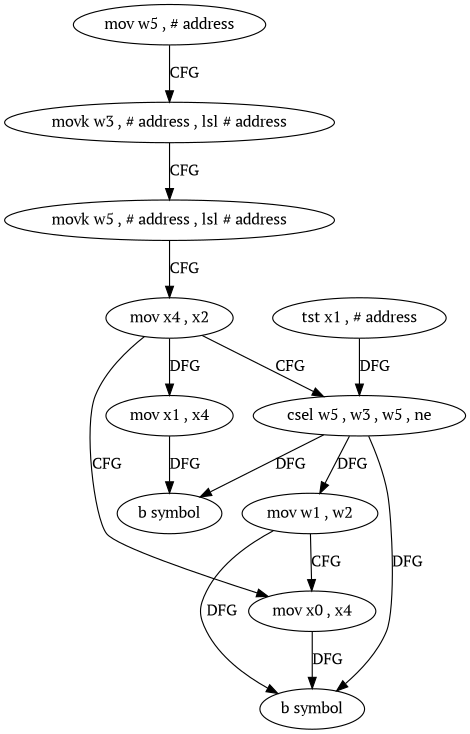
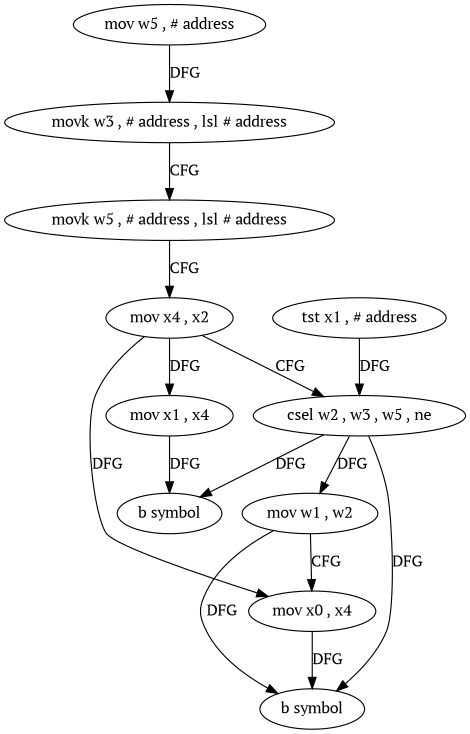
(185, 74) -> (185, 74)
(359, 416) -> (359, 416)
(107, 465) -> (108, 465)
